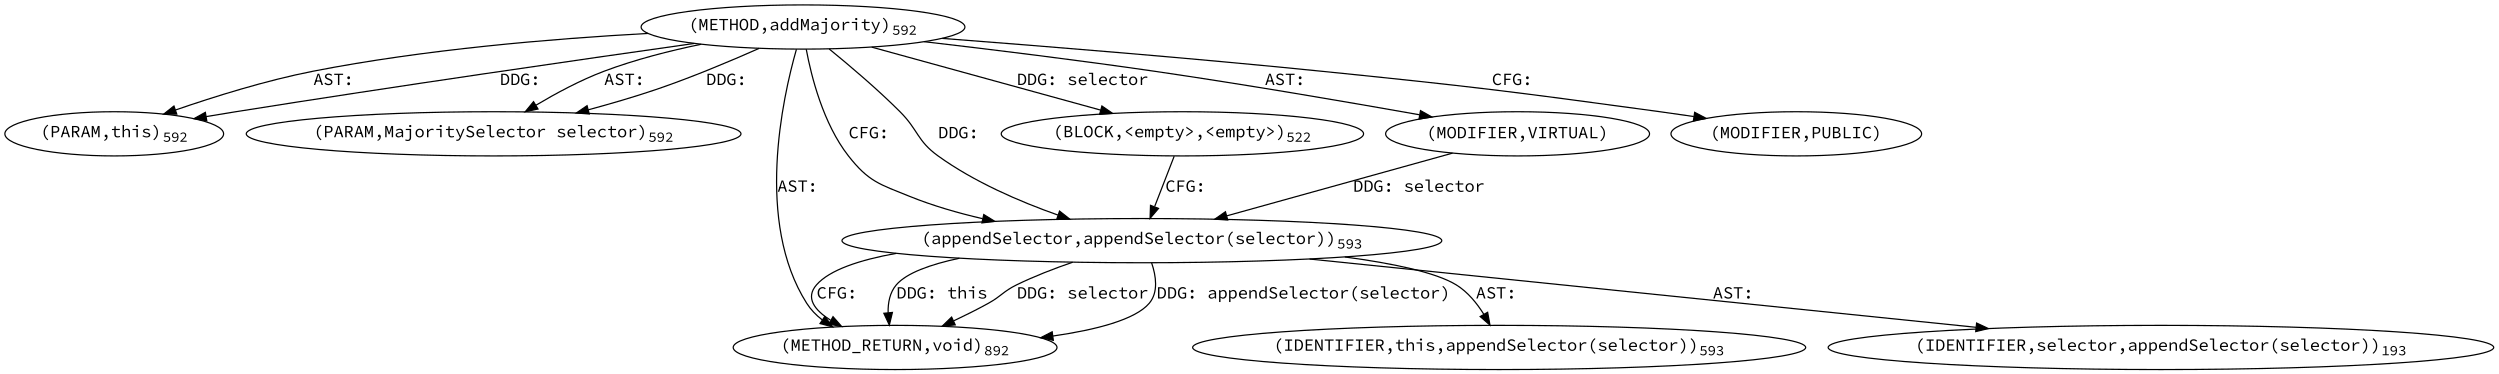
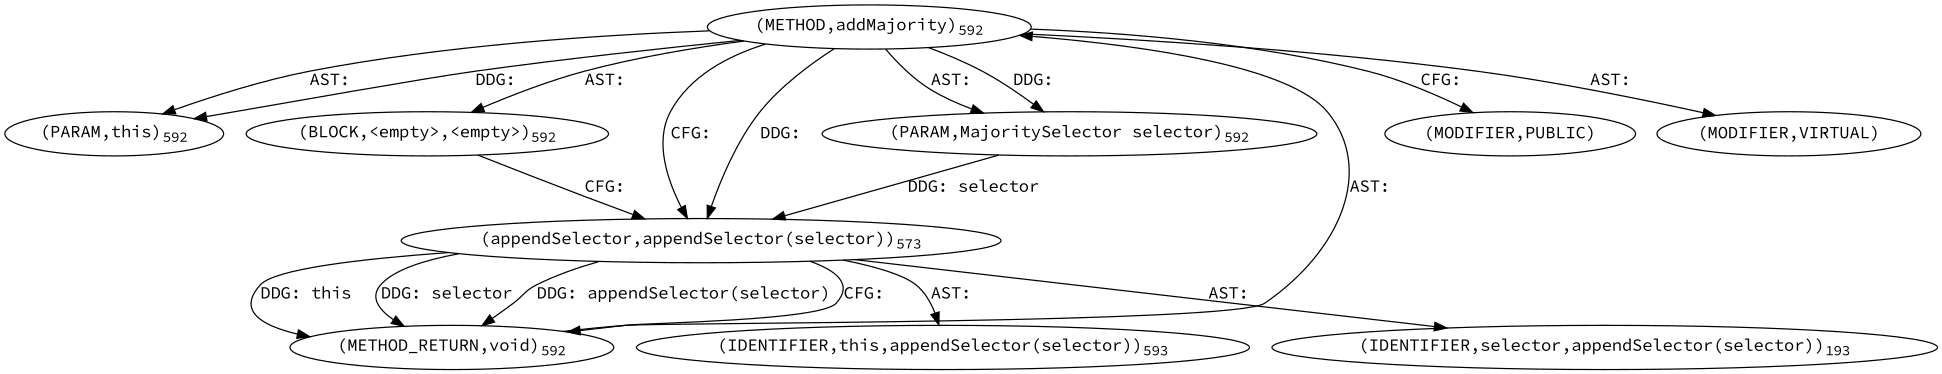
(1083, 80) -> (610, 80)
(1299, 132) -> (544, 132)
(1340, 184) -> (892, 185)
(777, 189) -> (1182, 313)
(1350, 239) -> (909, 239)
(997, 346) -> (554, 346)
